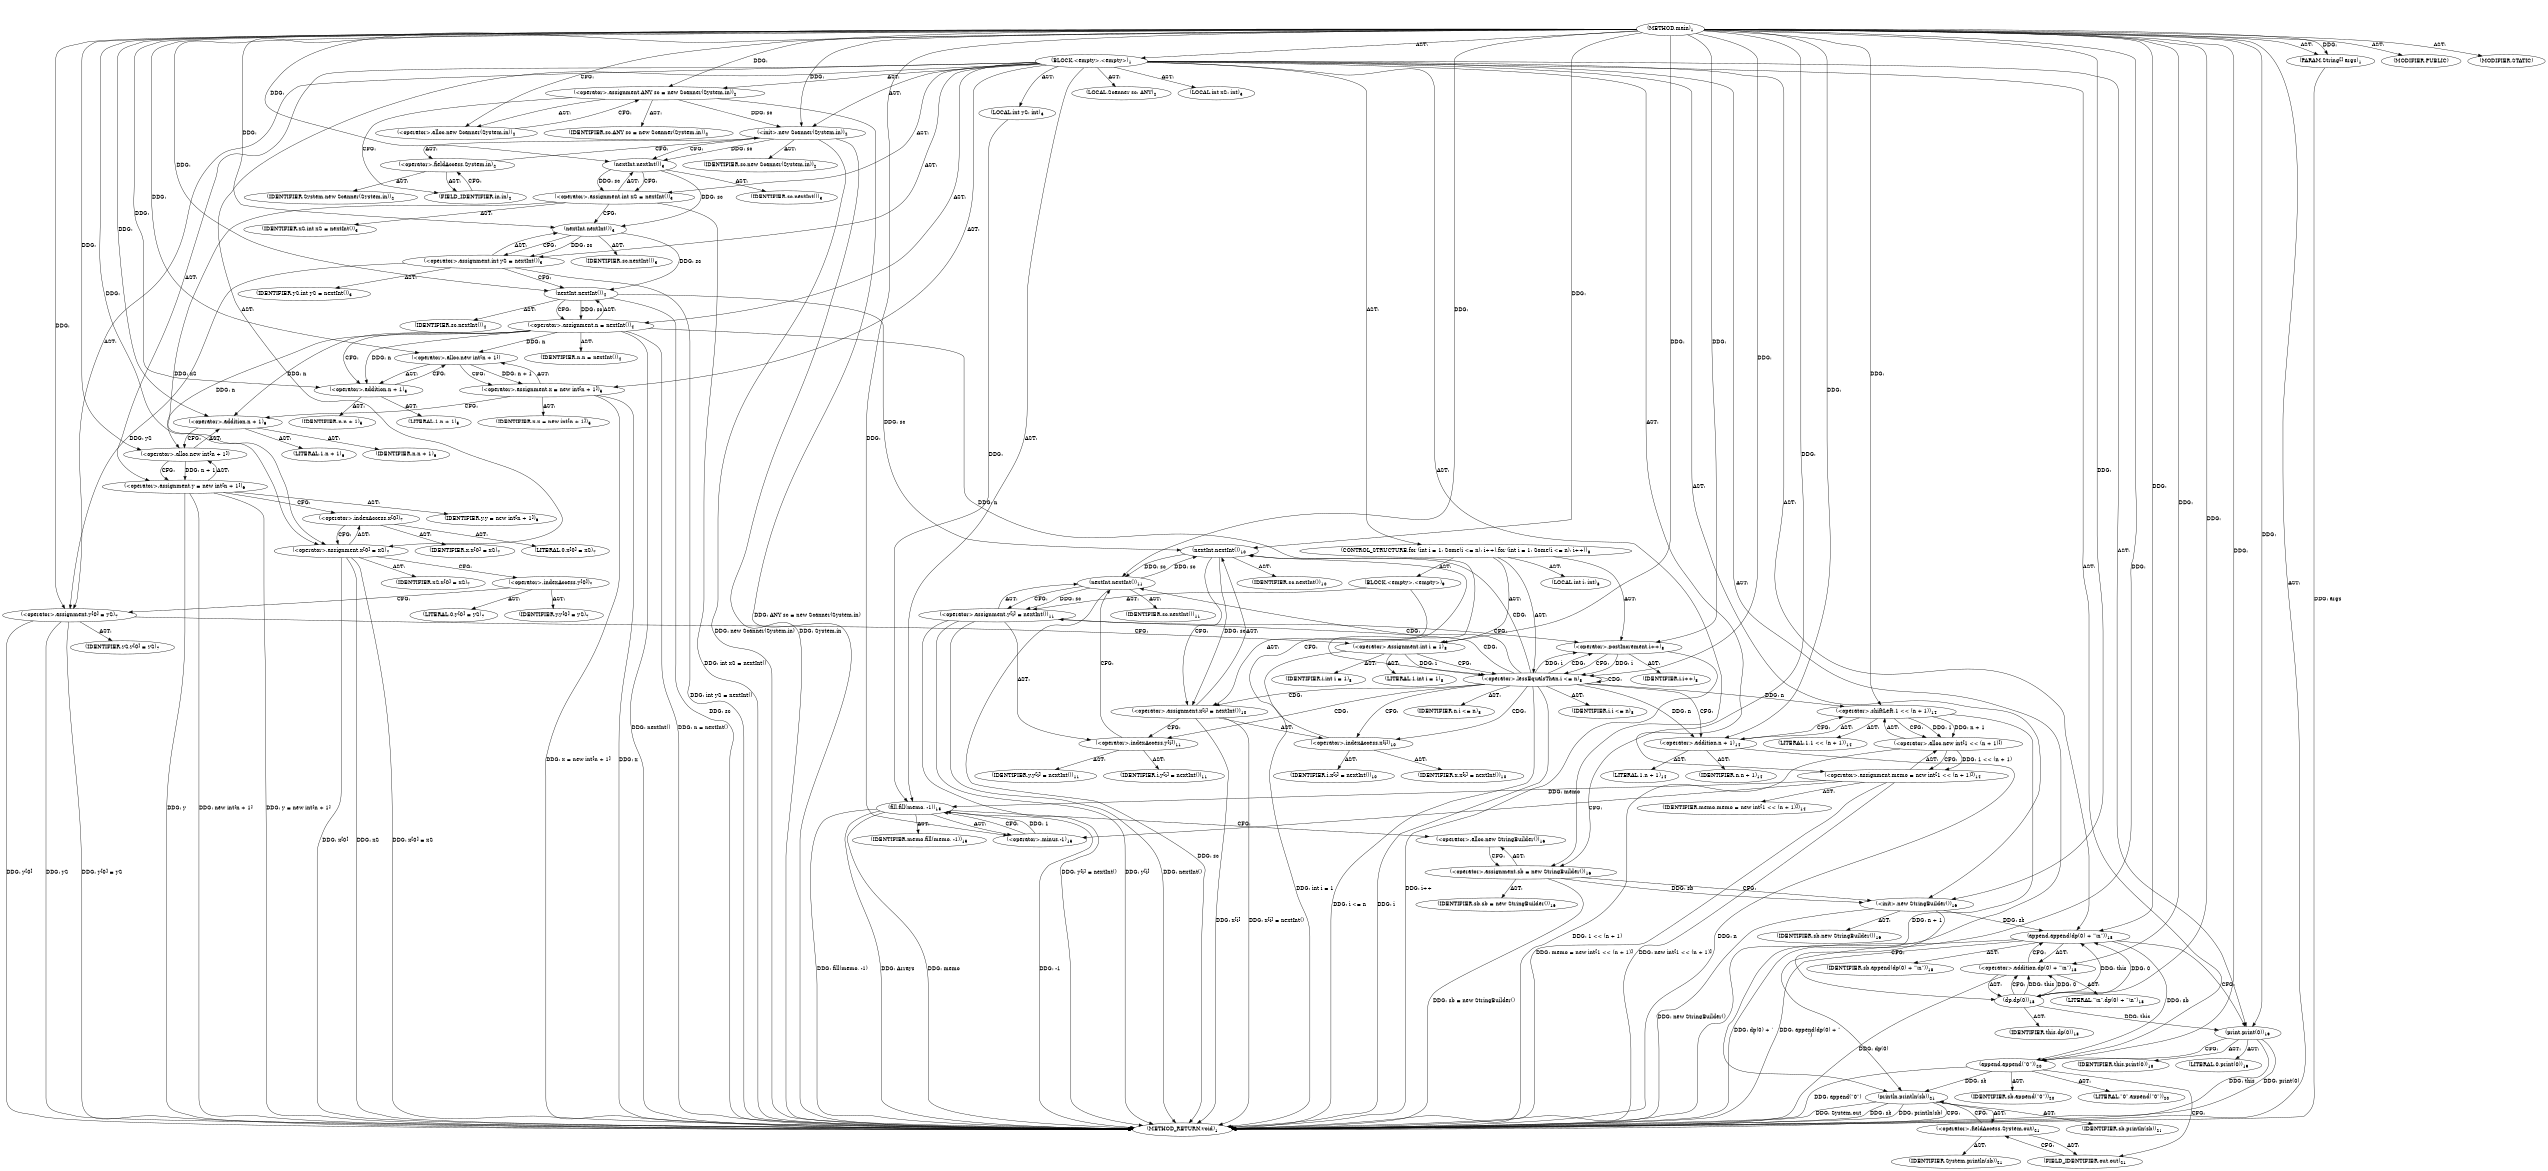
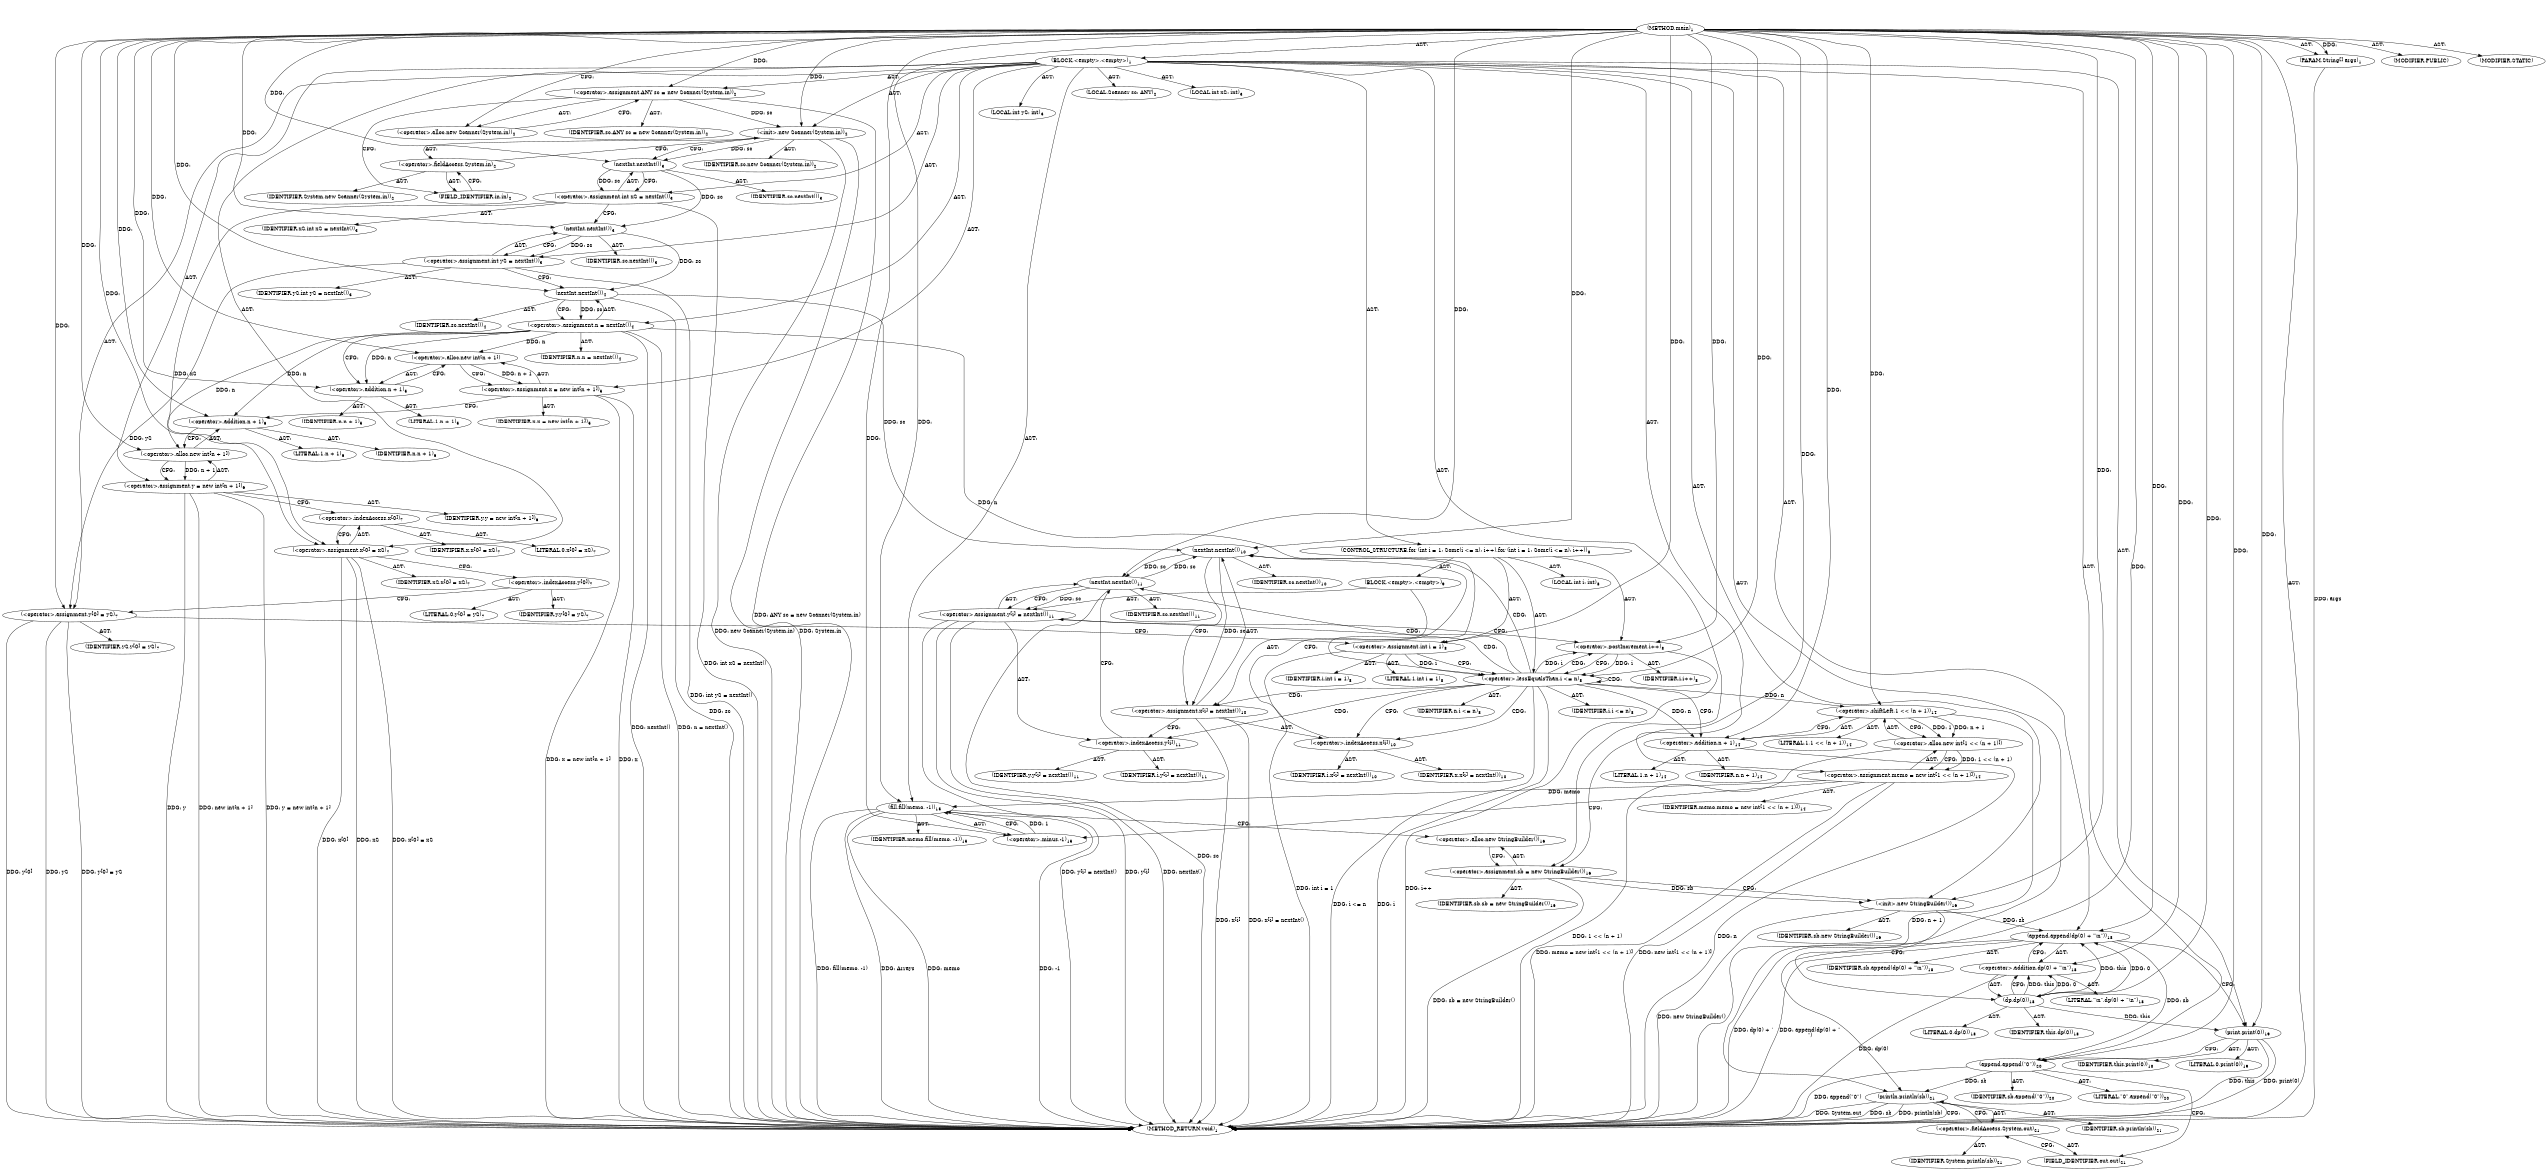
(989, 487) -> (900, 79)
none -> (1949, 1033)
